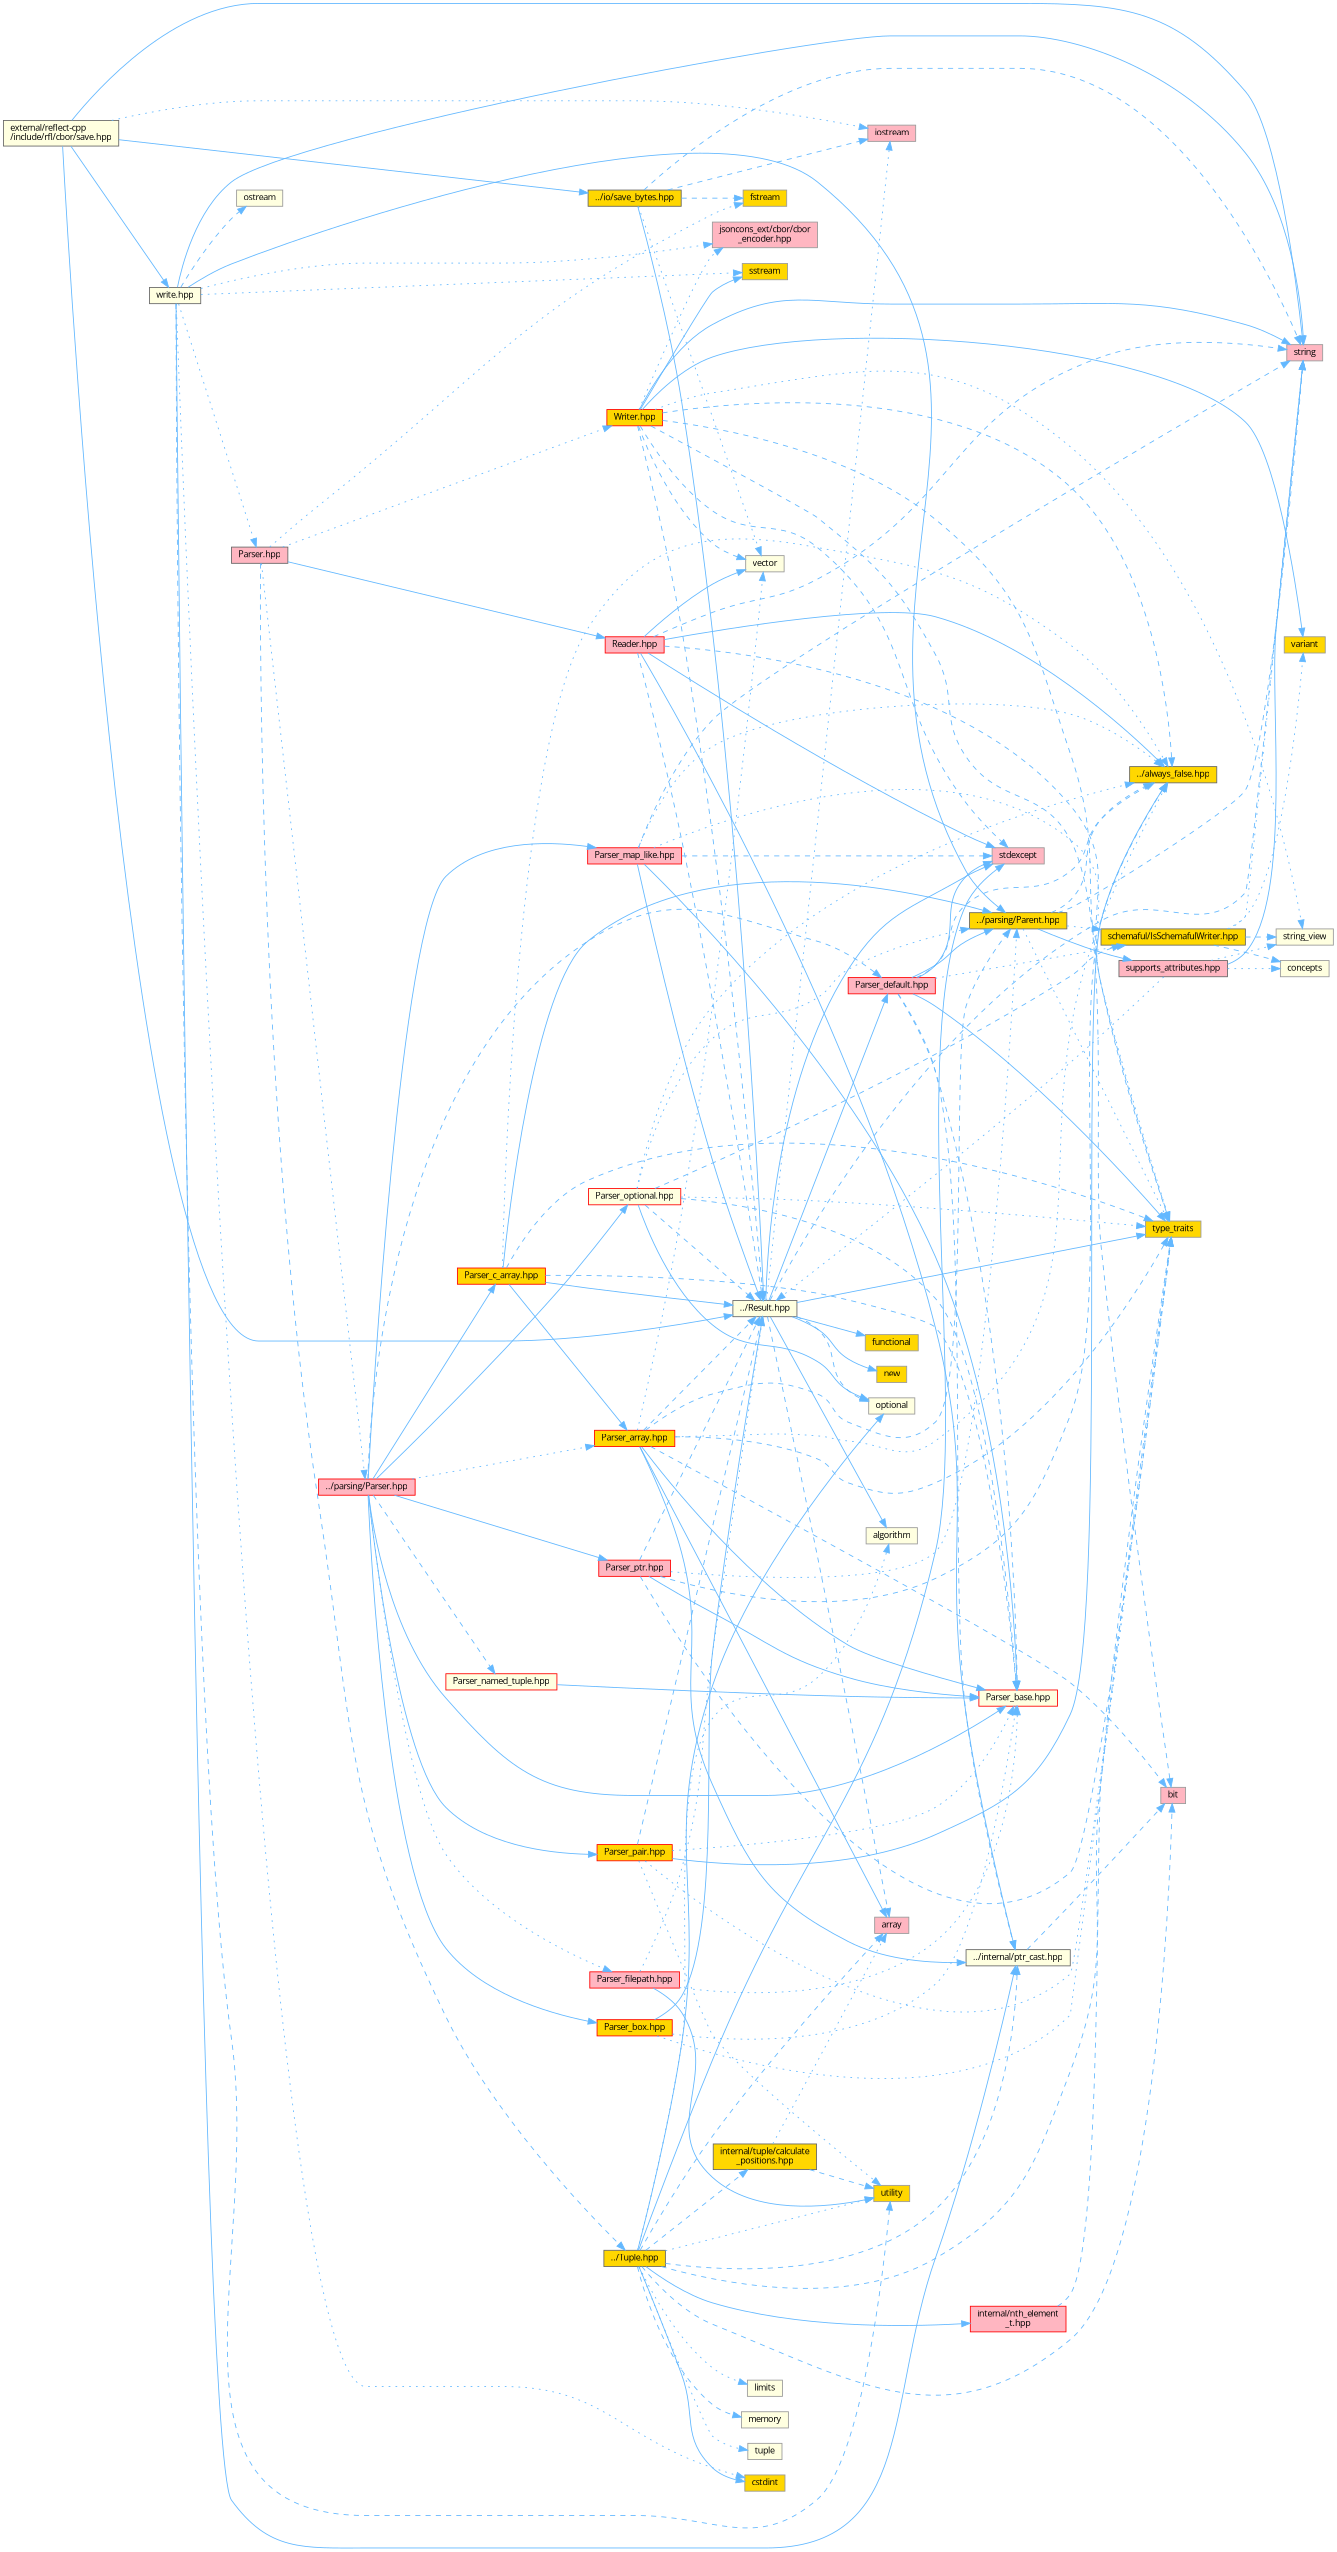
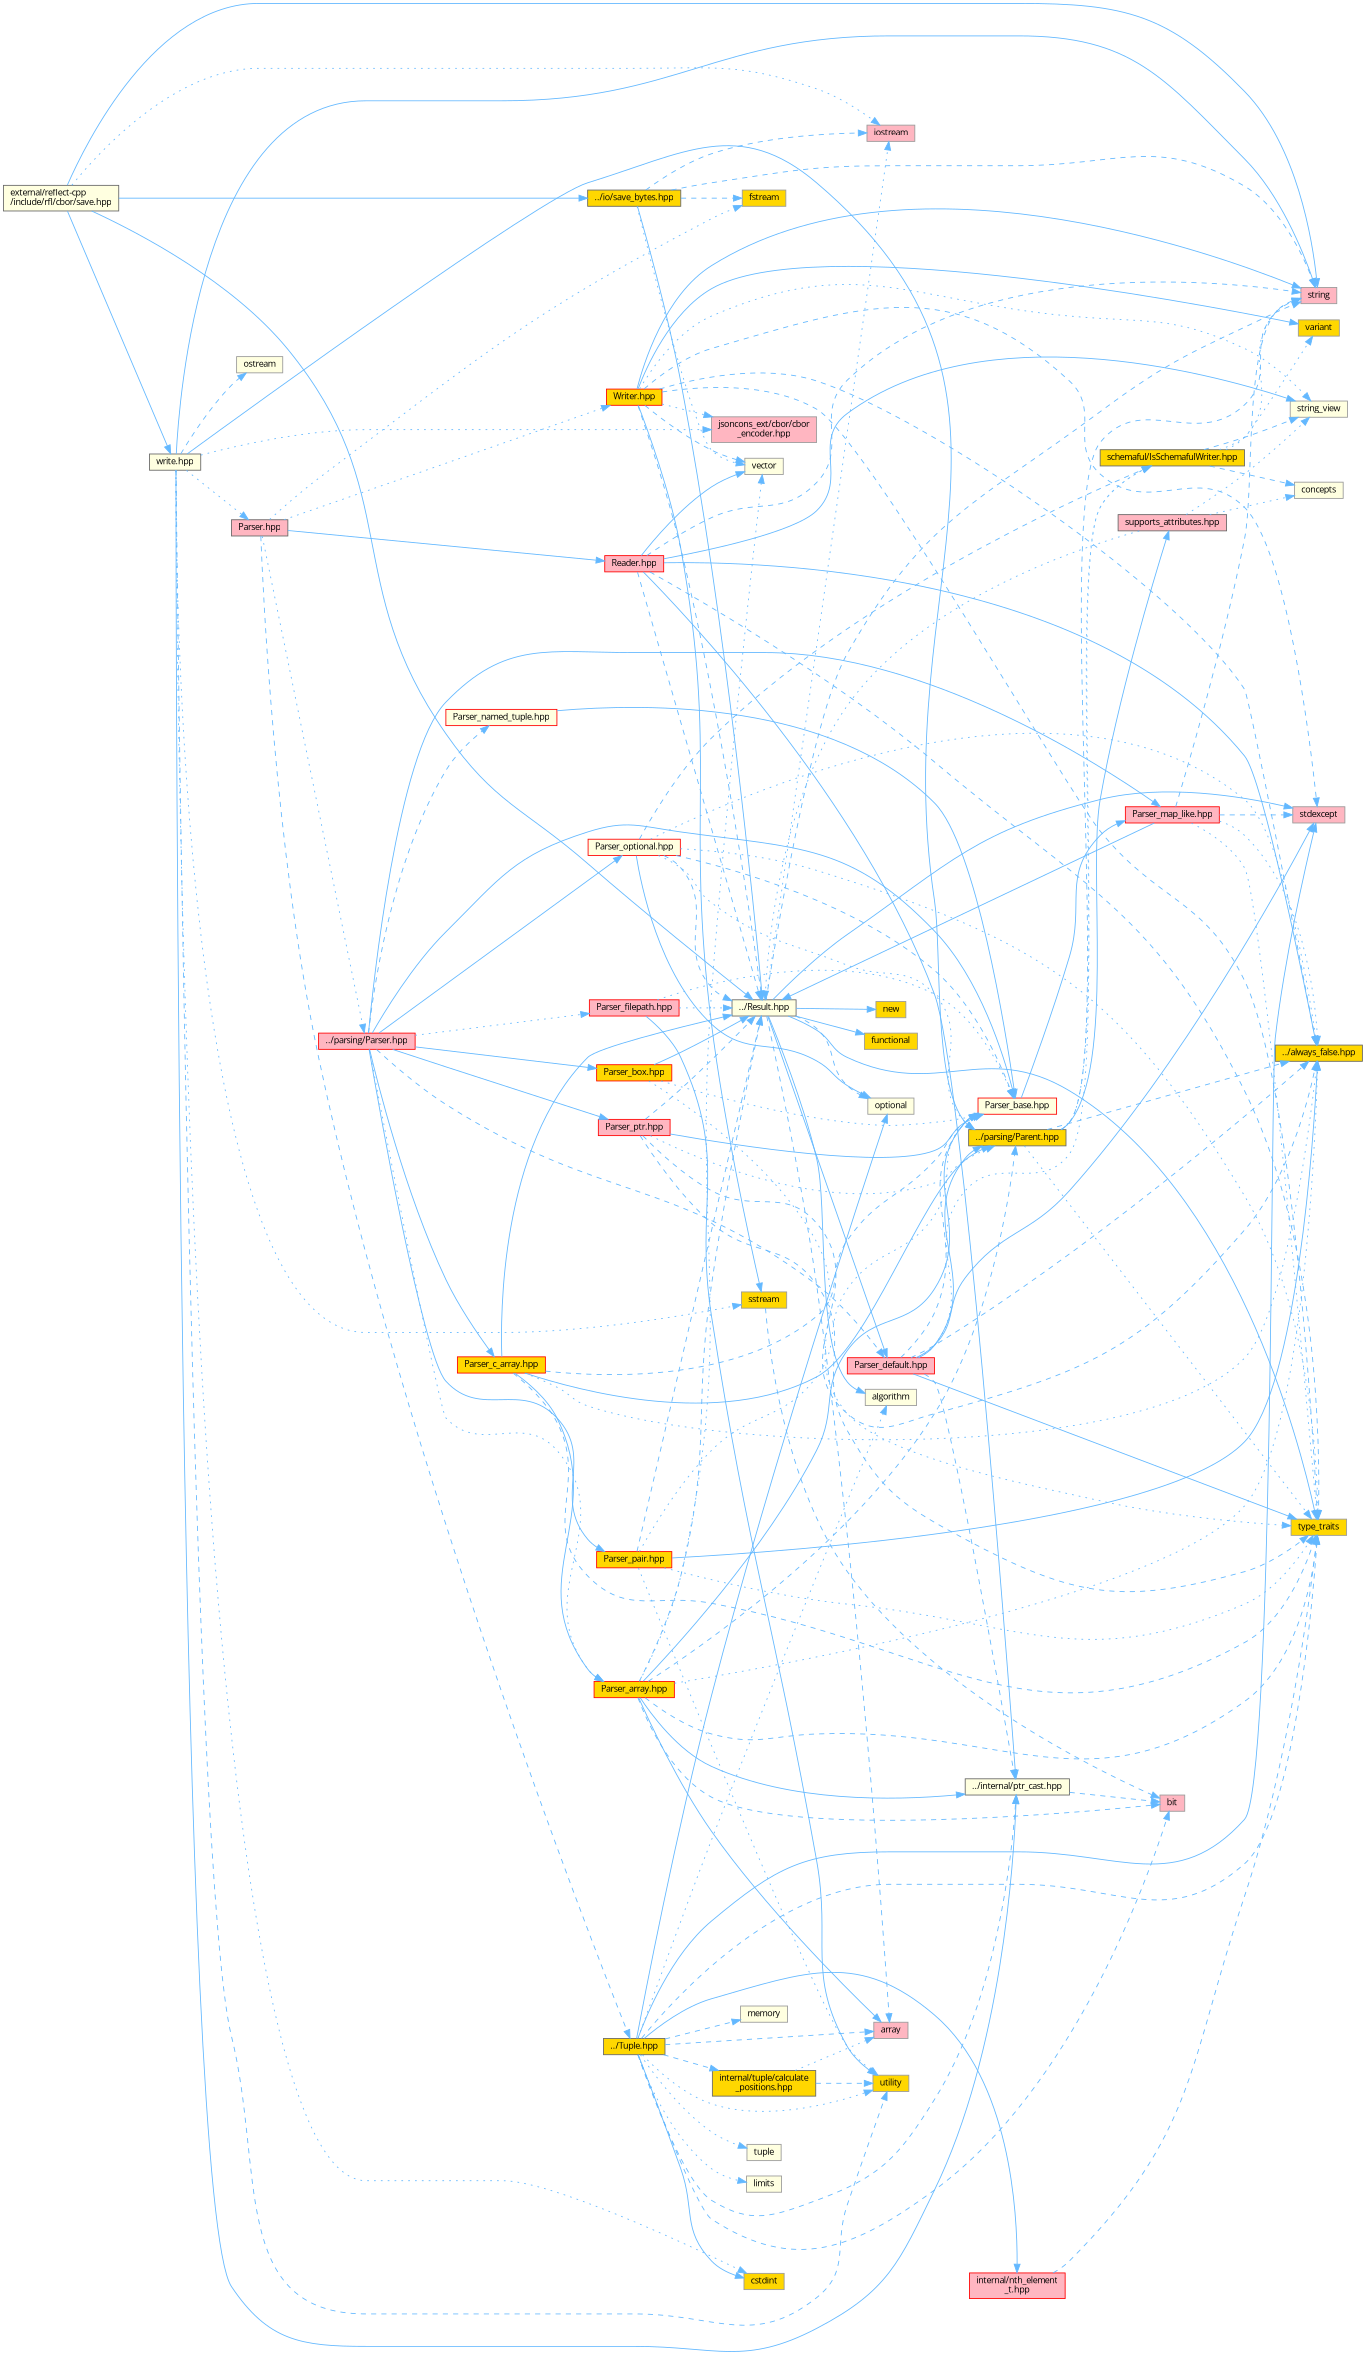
(1275, 704) -> none
(814, 754) -> (932, 374)
(1098, 1119) -> (869, 1598)
(923, 1231) -> (1069, 957)
